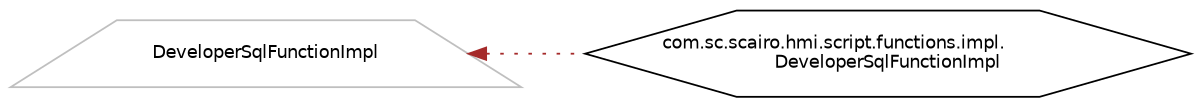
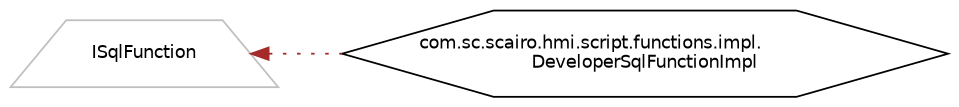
(266, 54) -> (144, 54)
